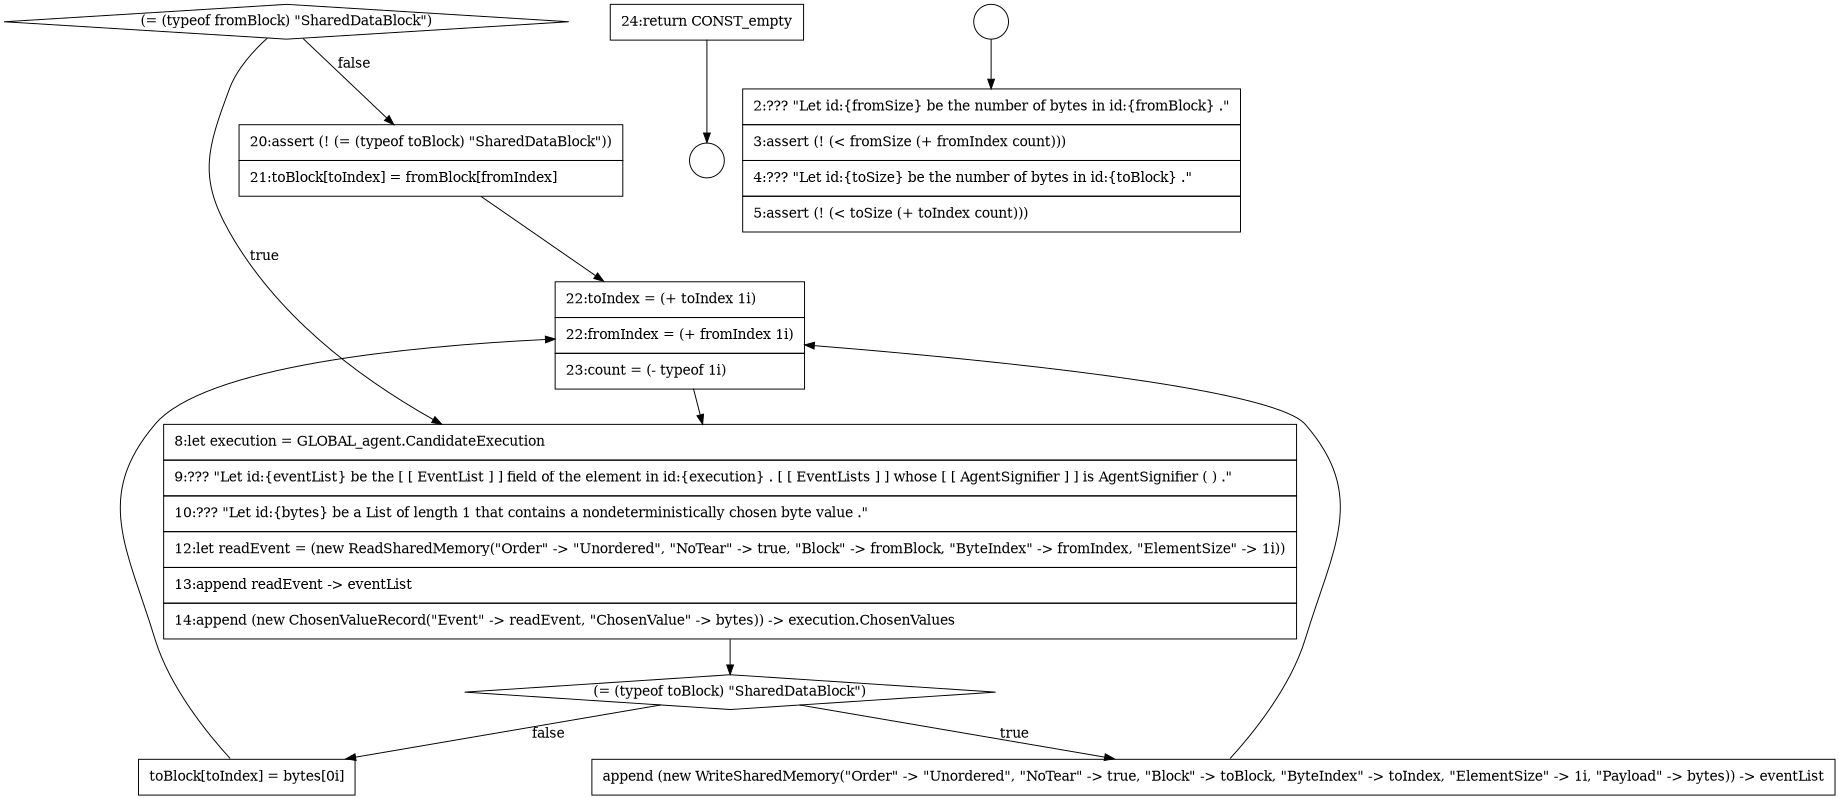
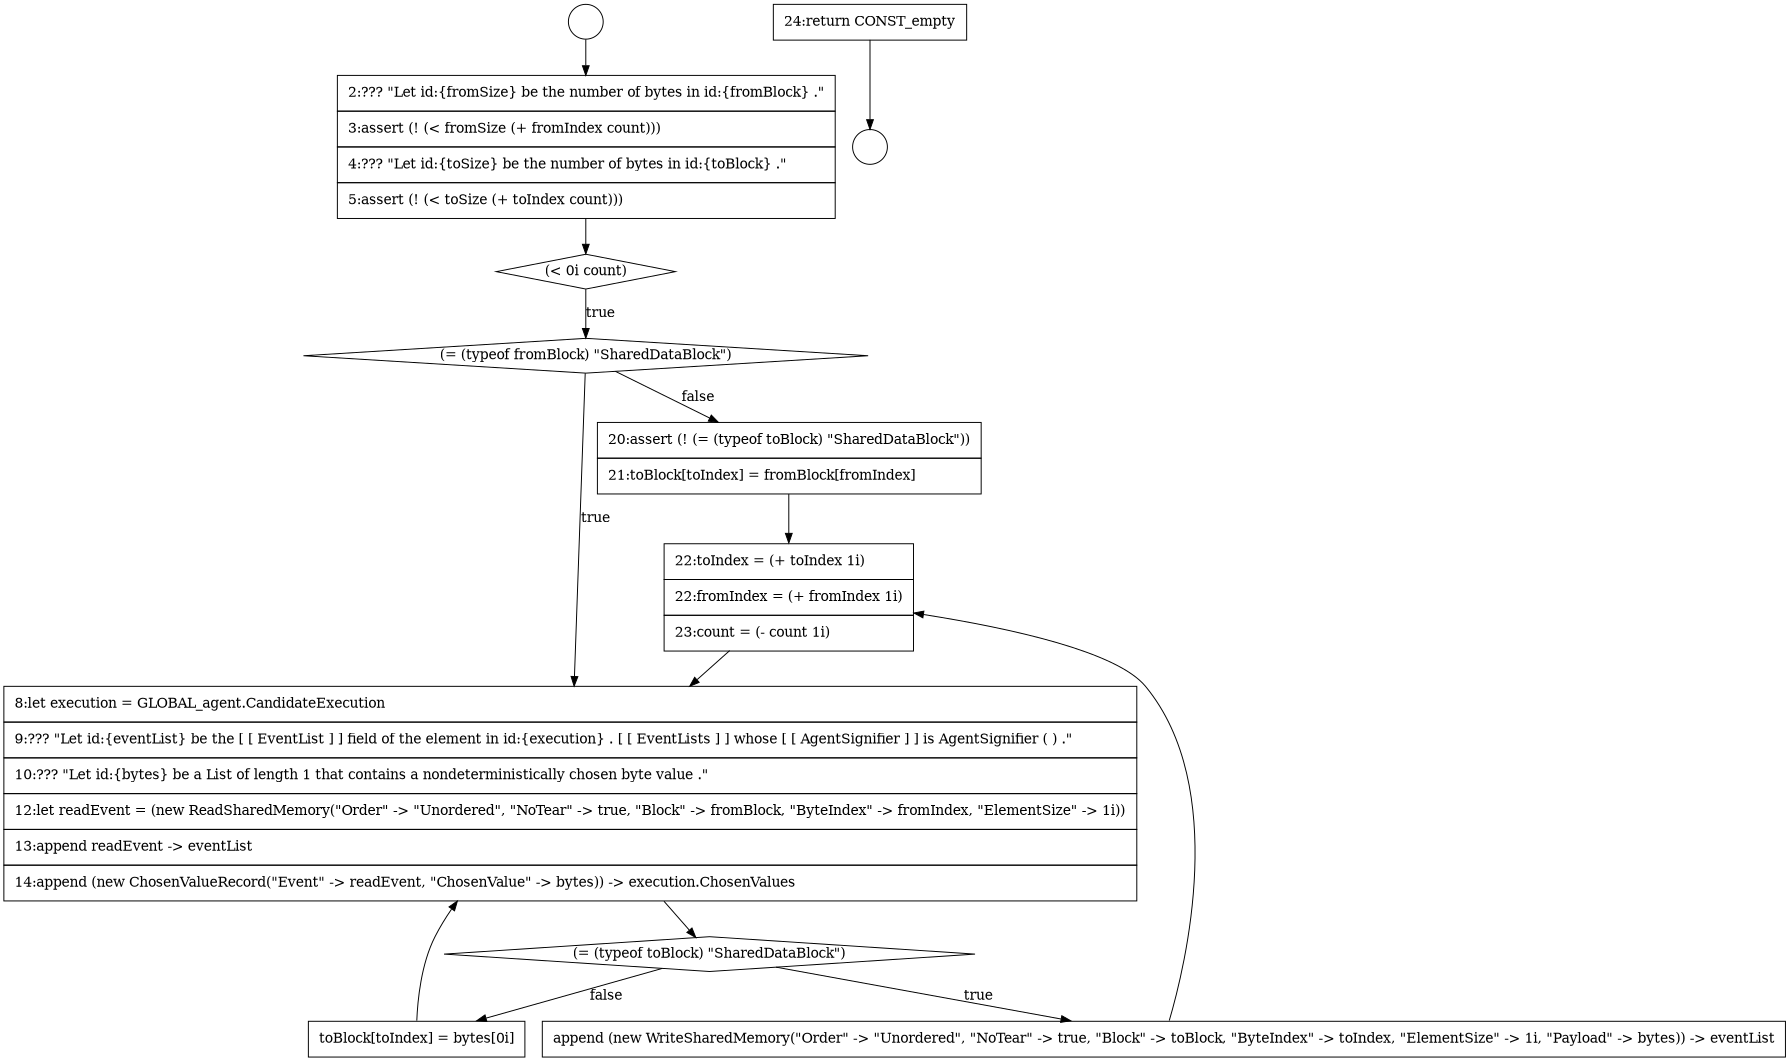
none -> (586, 272)
(646, 371) -> (753, 633)
(169, 414) -> (425, 962)
